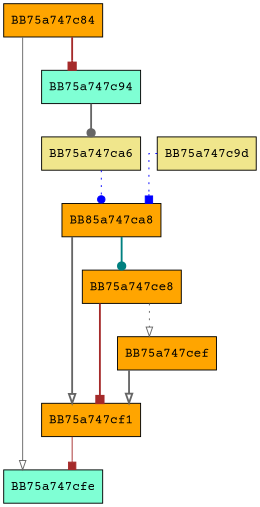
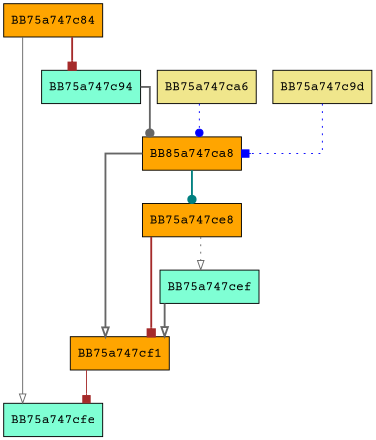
(91, 116) -> (150, 104)
(167, 353) -> (210, 287)
